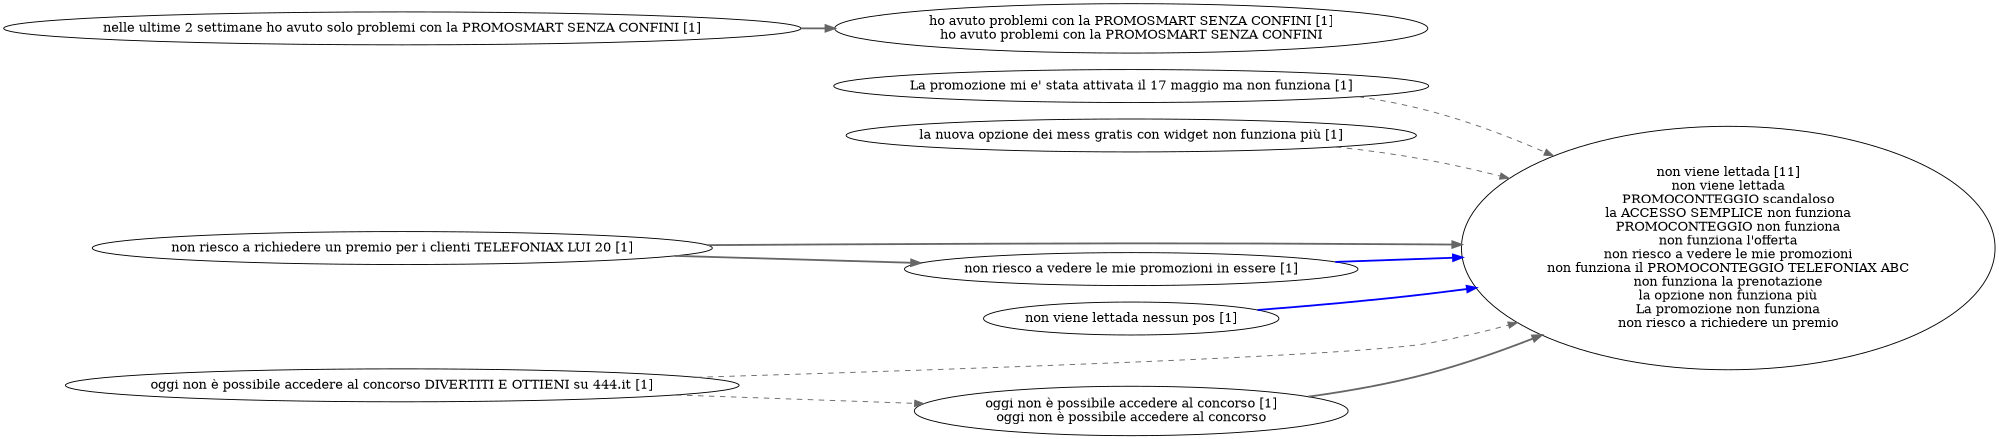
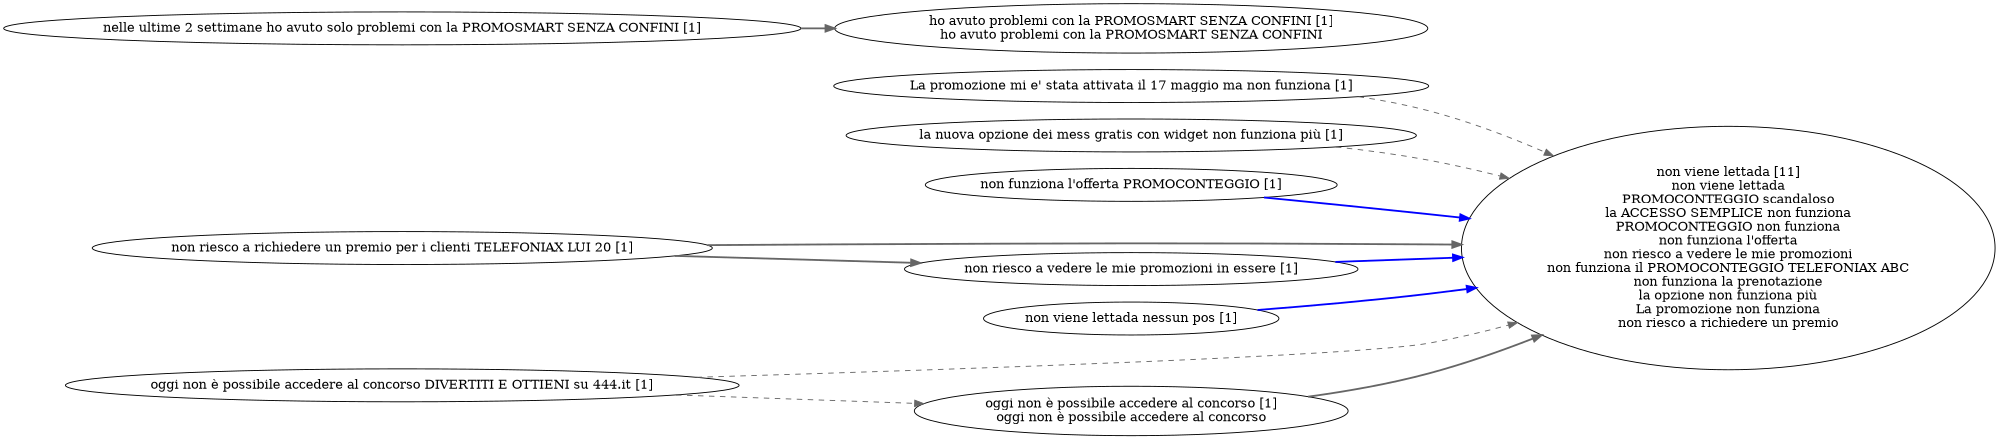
none -> (1131, 185)
